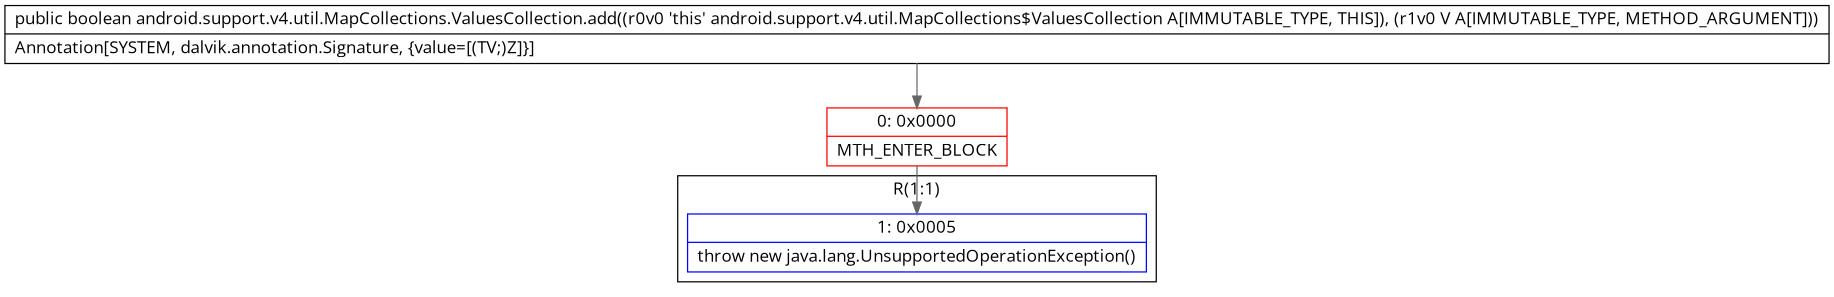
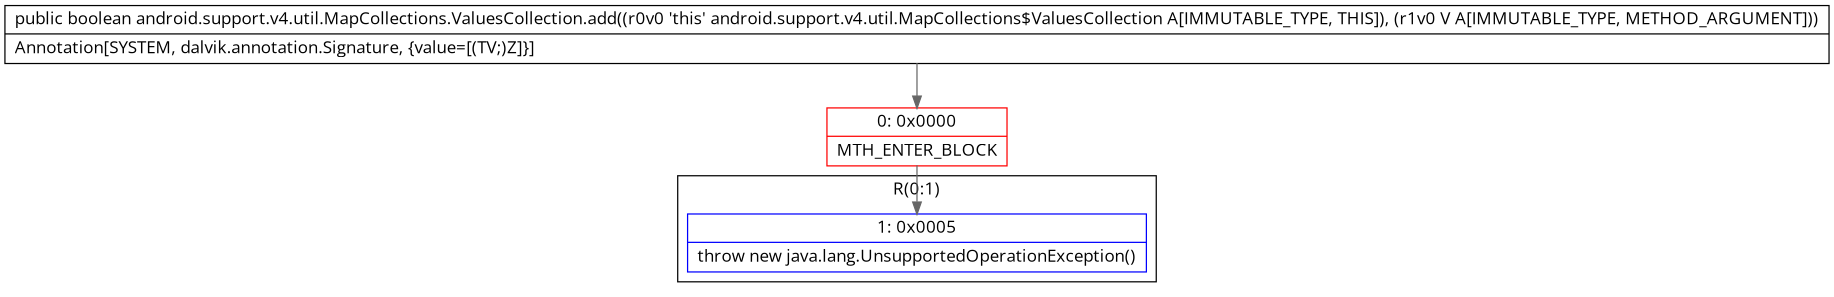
(917, 190) -> (917, 190)
